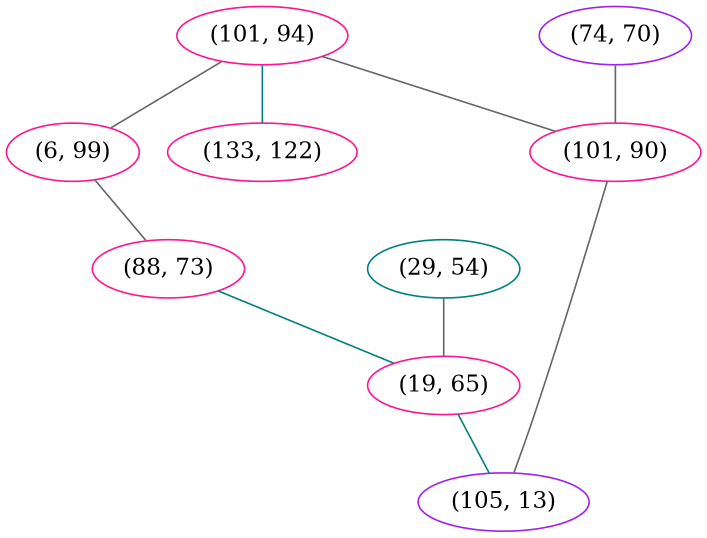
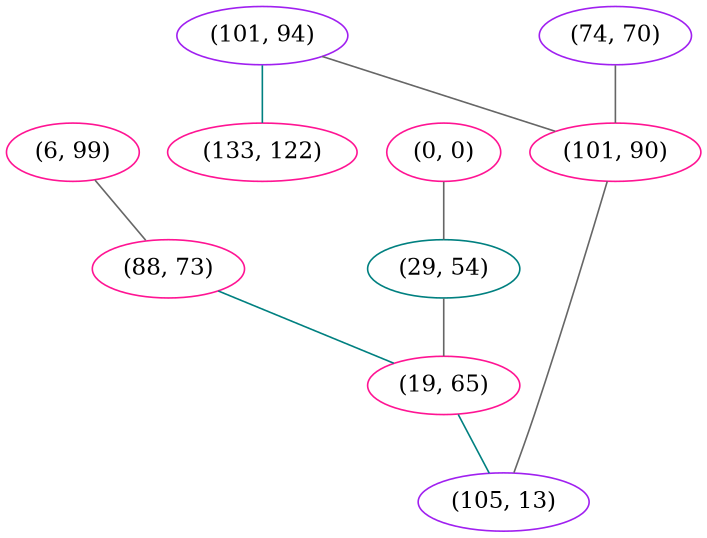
(262, 36) -> (262, 36)
(166, 95) -> none
none -> (444, 152)
